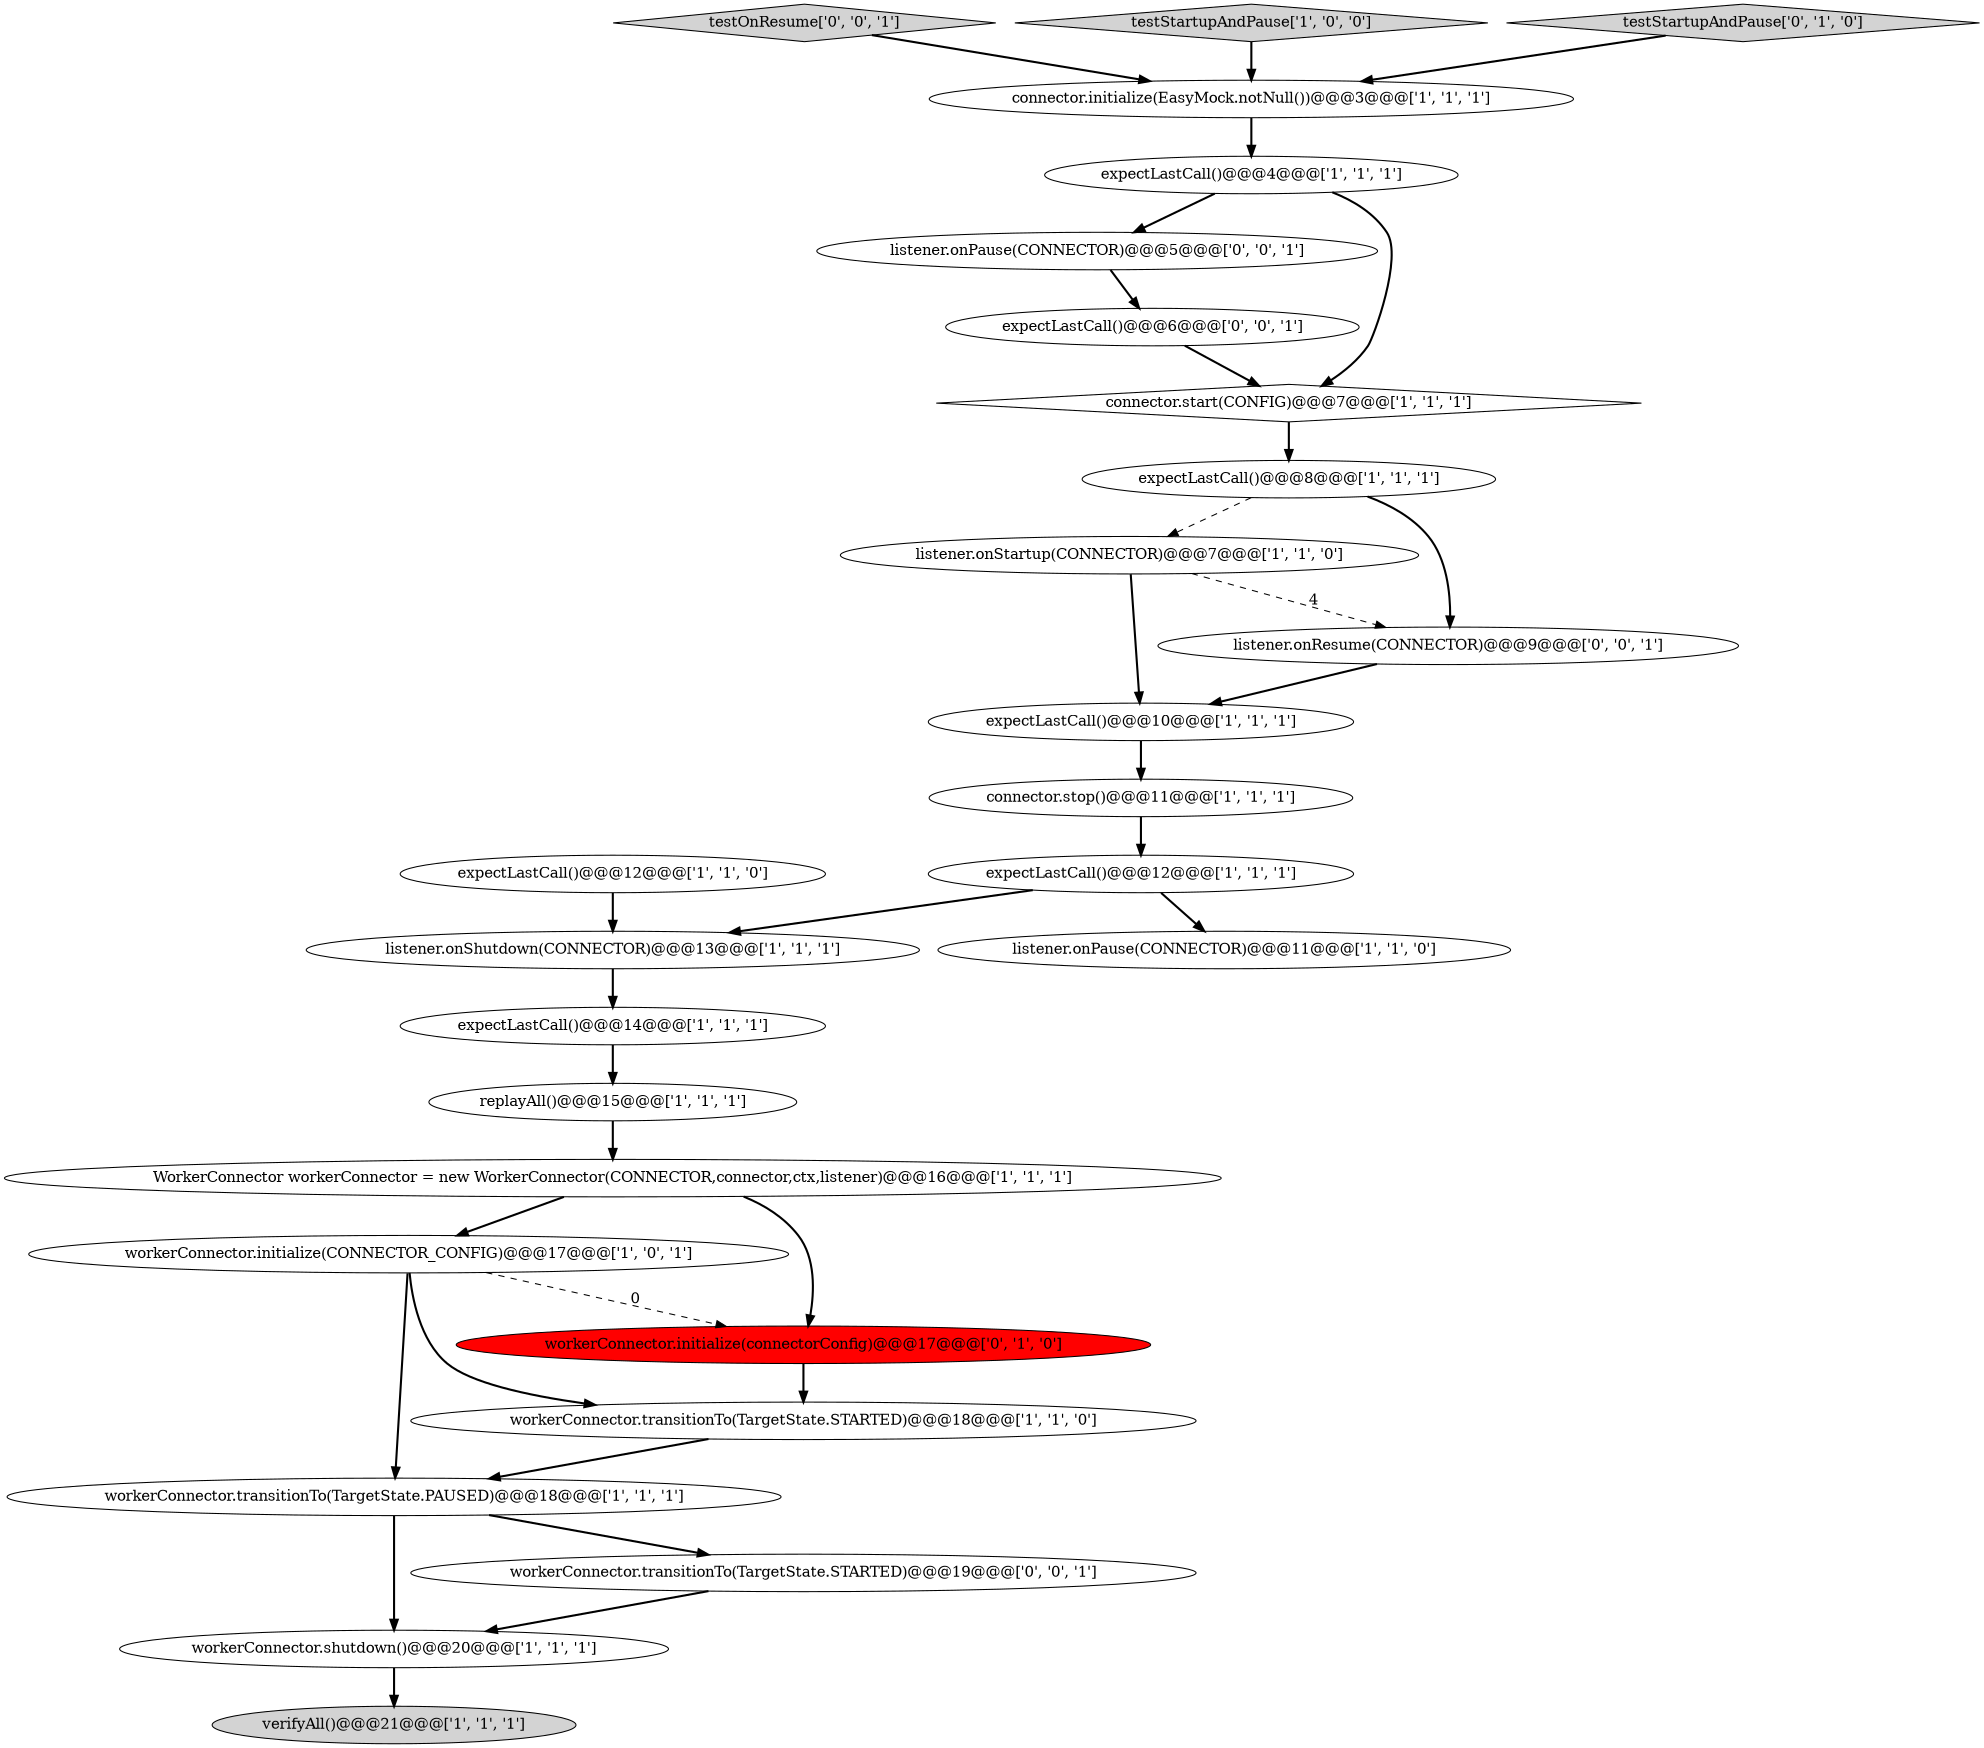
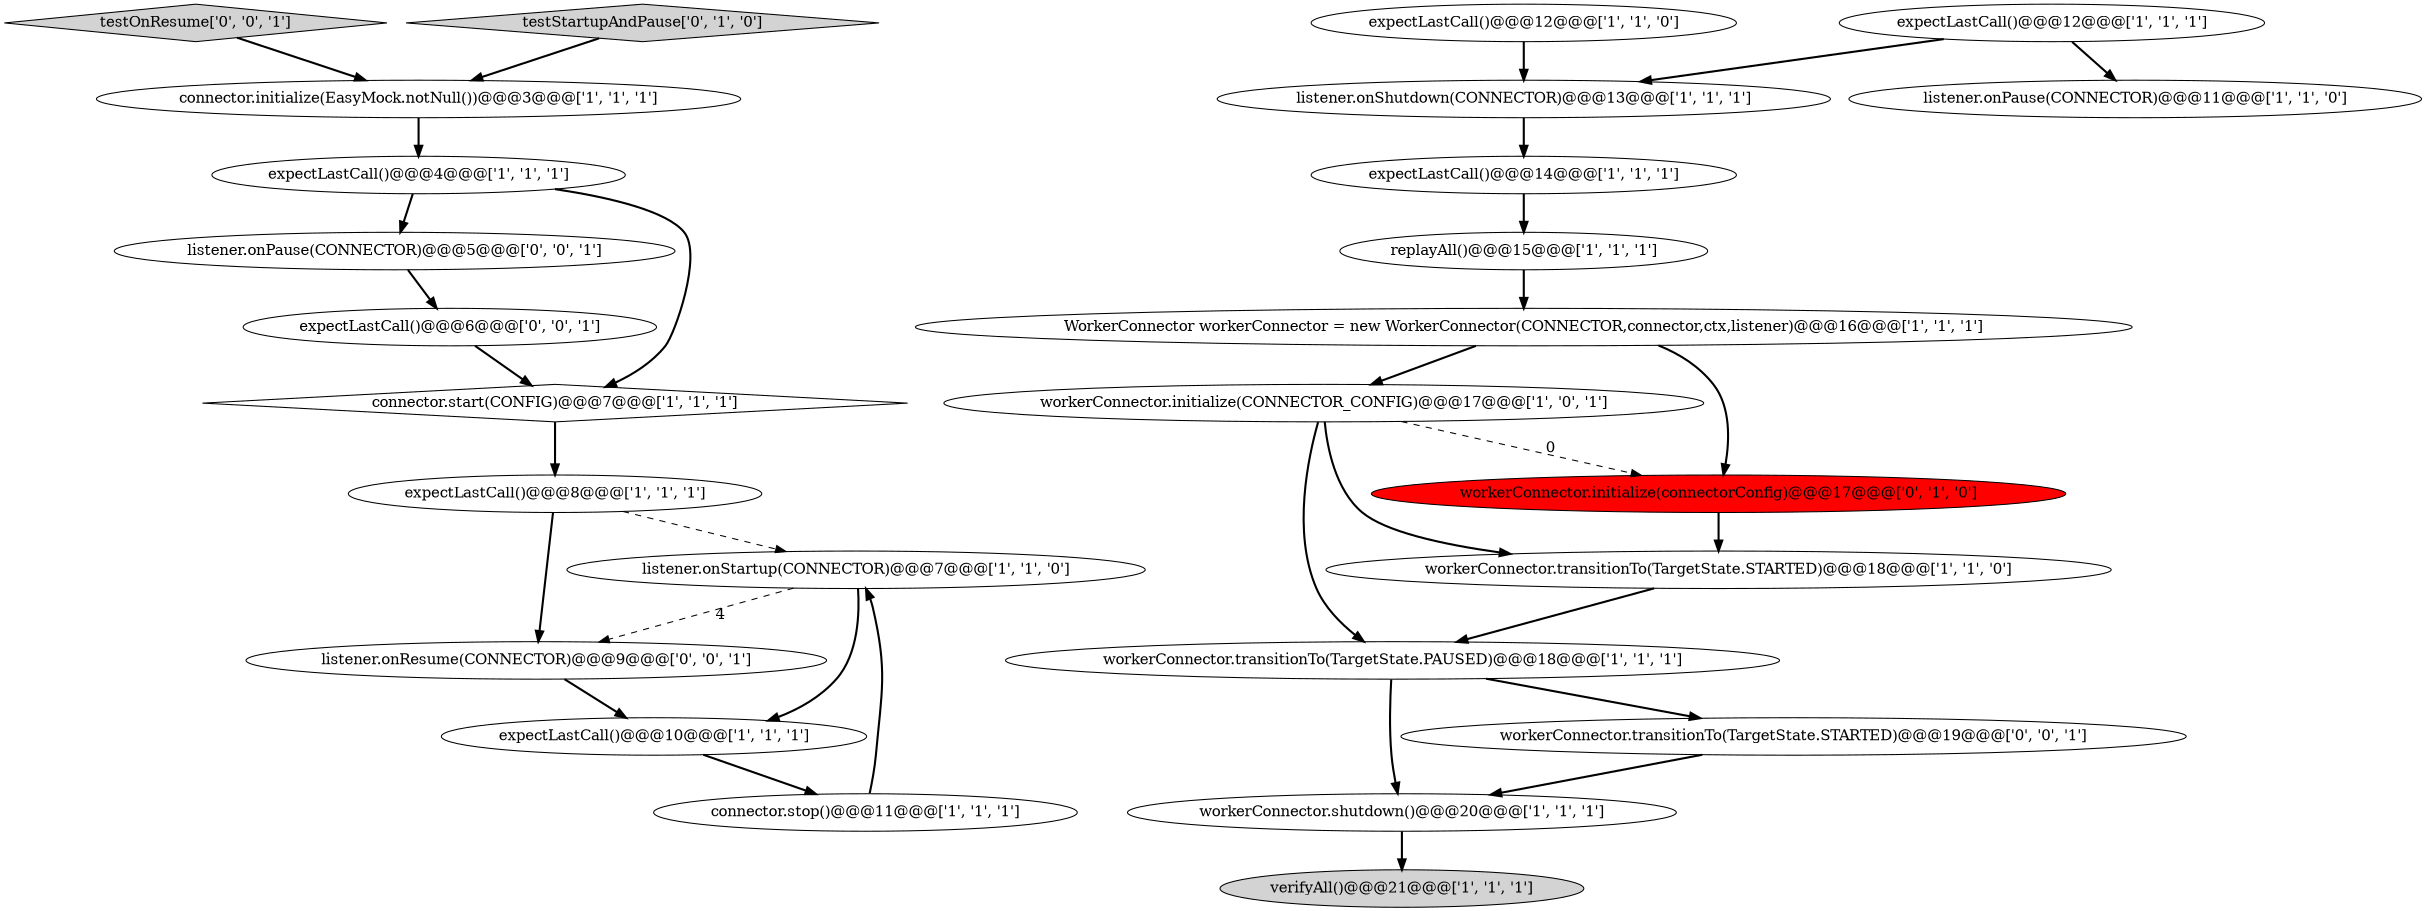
(1251, 23) -> none
(1141, 831) -> (881, 696)
